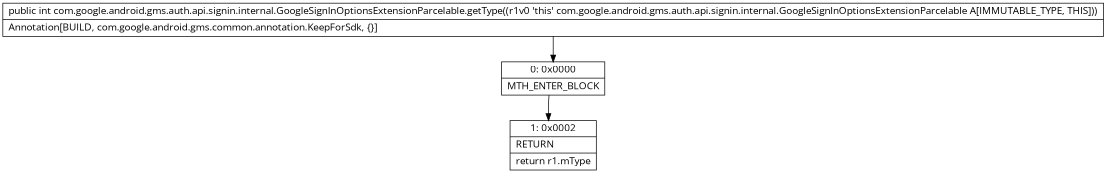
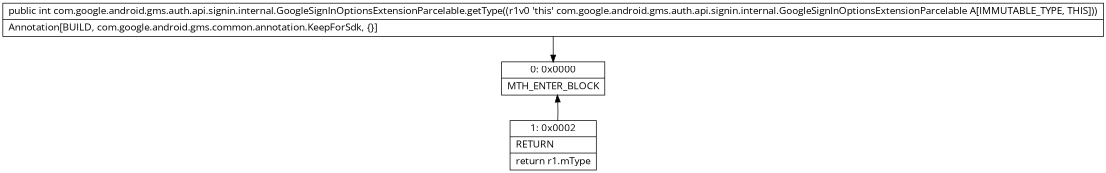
(549, 104) -> (558, 111)
